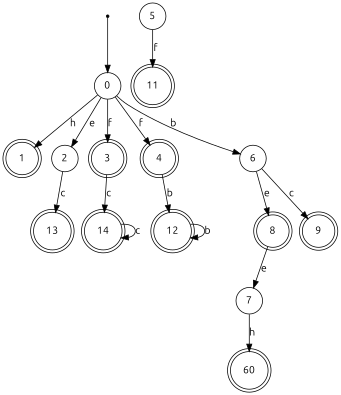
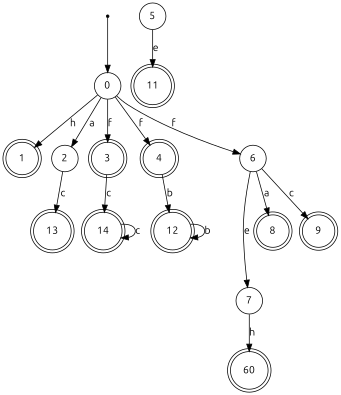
(156, 48) -> (156, 48)
(92, 123) -> (92, 123)
(174, 123) -> (174, 123)
(267, 194) -> (267, 194)
(262, 264) -> (243, 226)
